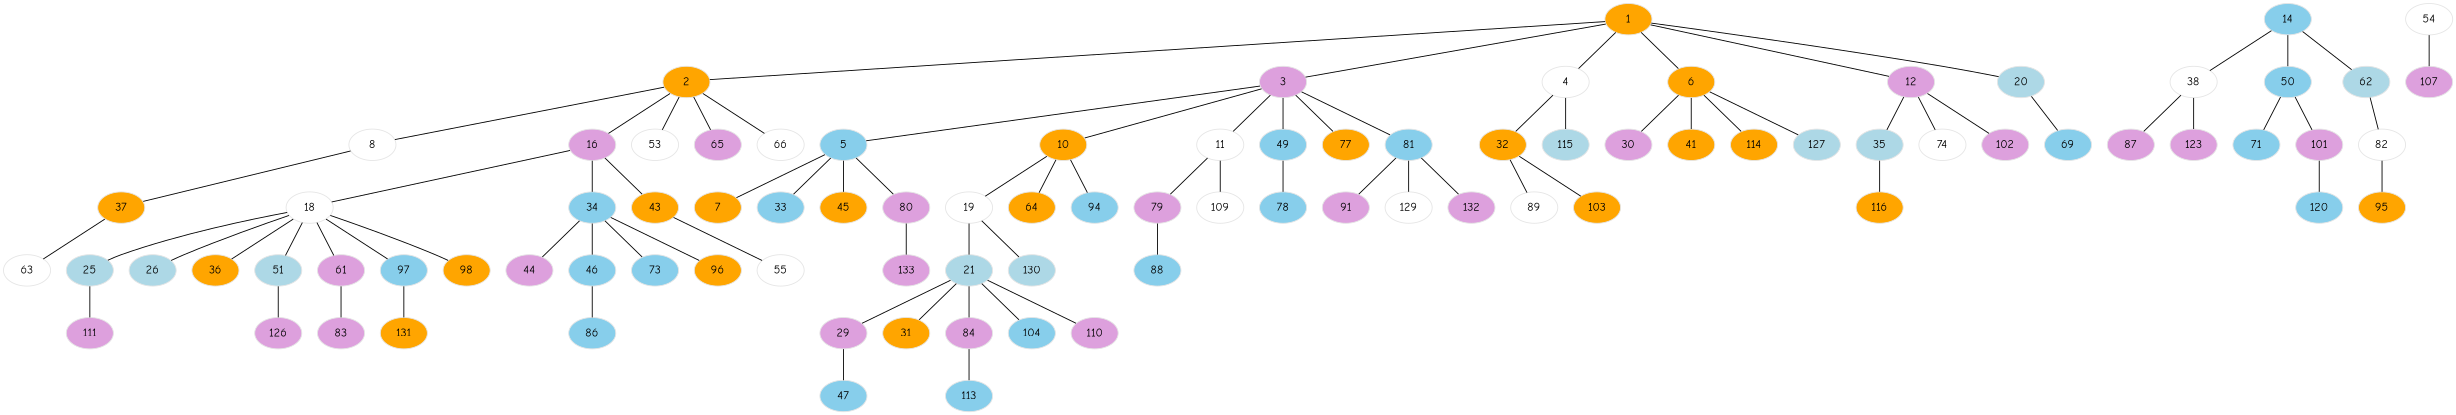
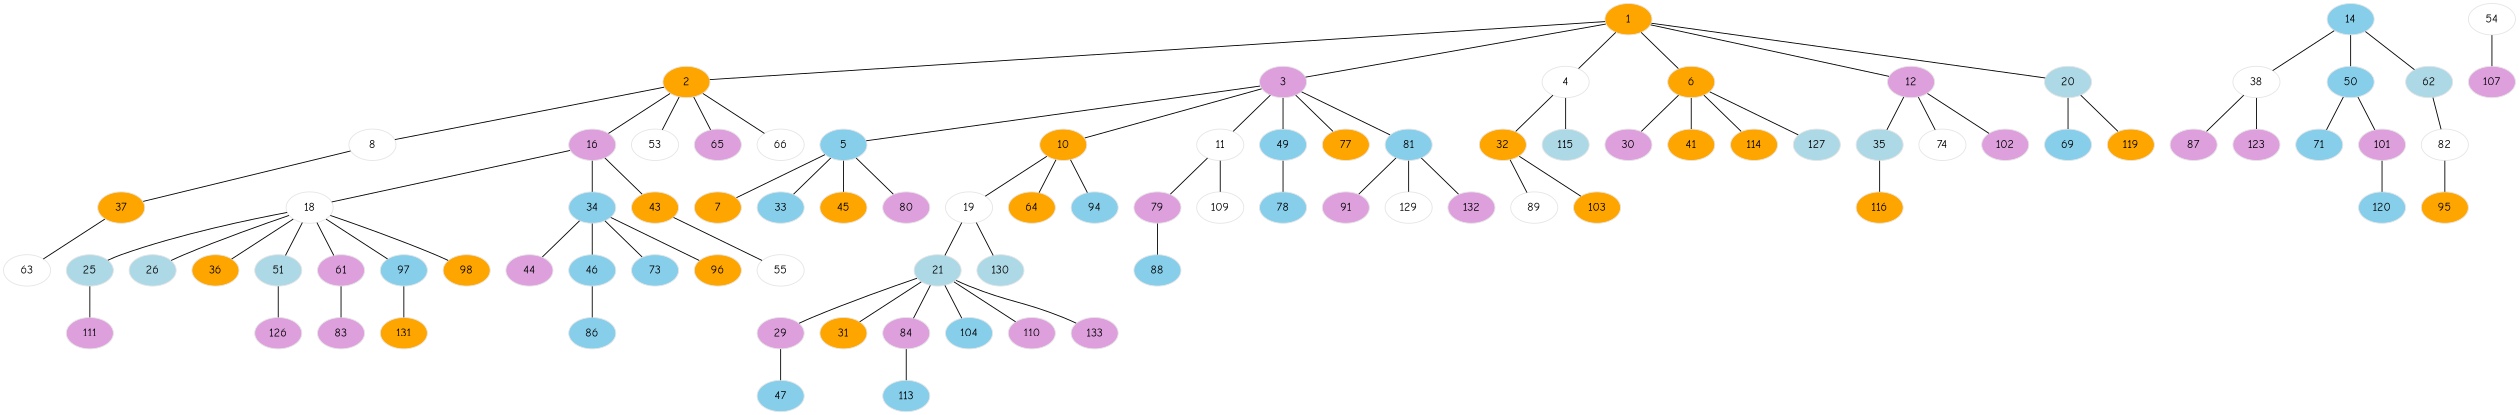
none -> (2131, 145)
(906, 239) -> (1016, 302)
